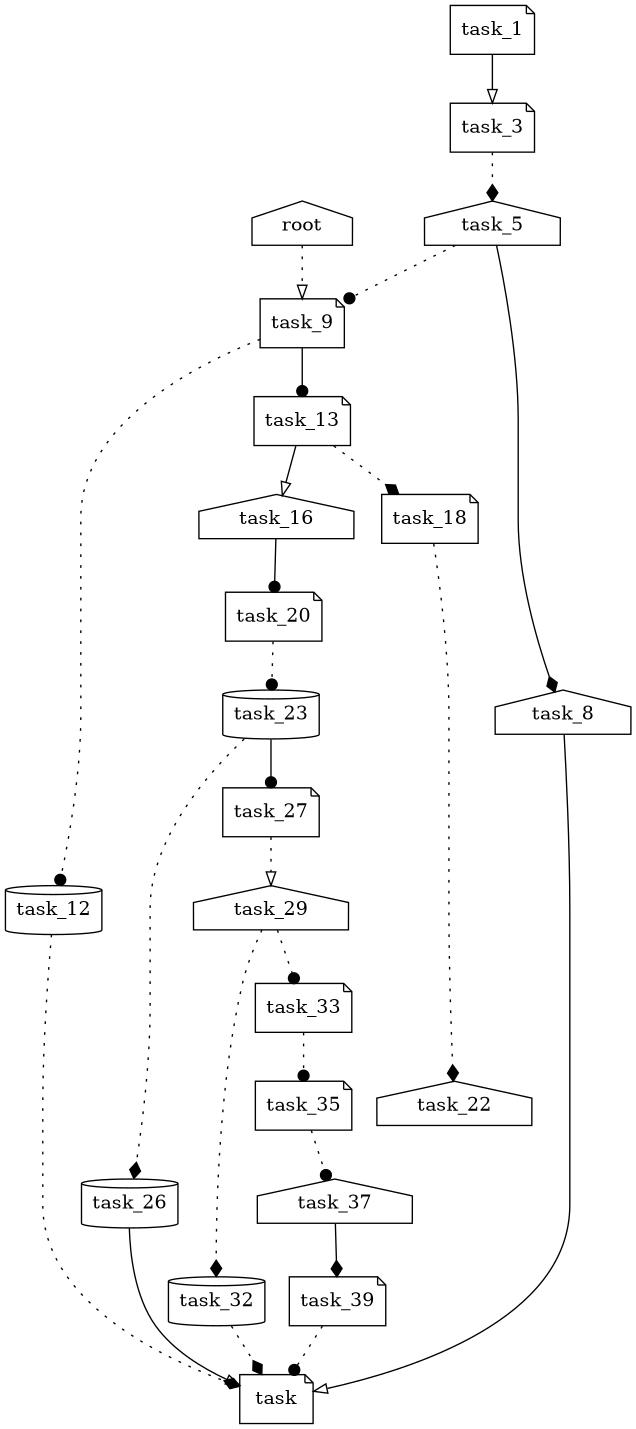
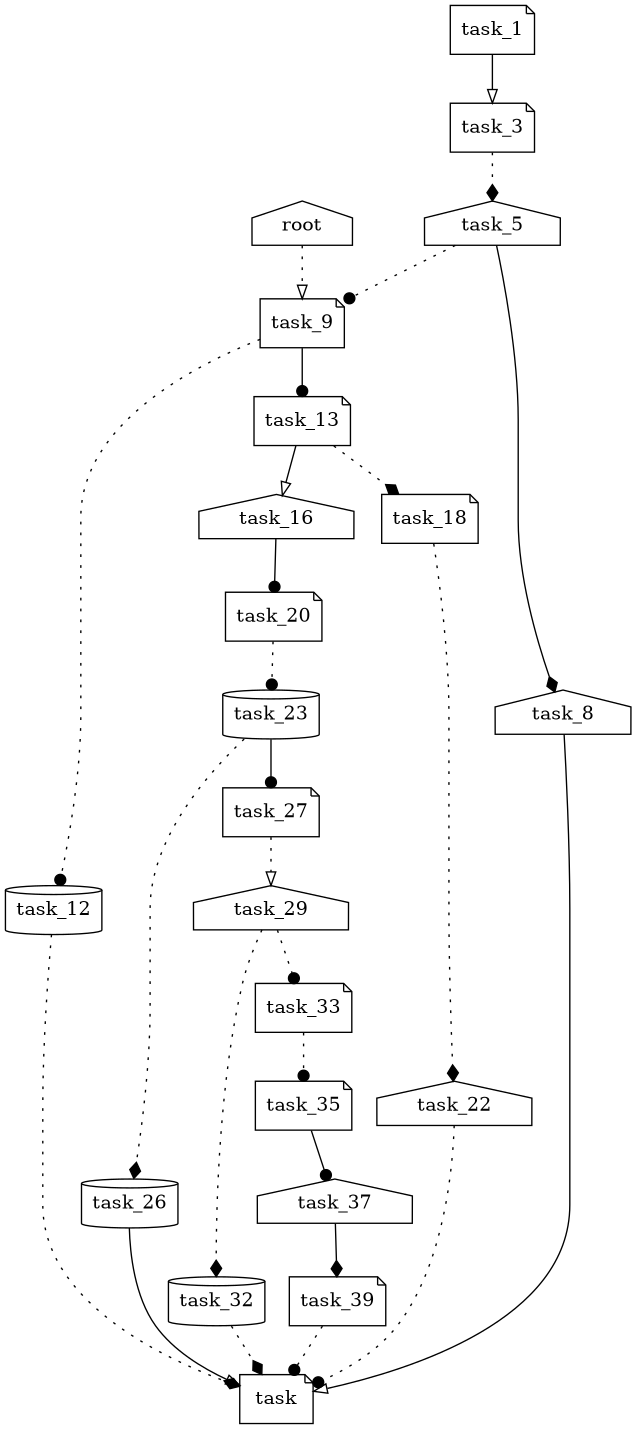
(318, 1150) -> (318, 1150)
none -> (426, 1274)
